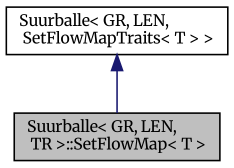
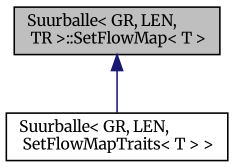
(117, 92) -> (117, 92)
